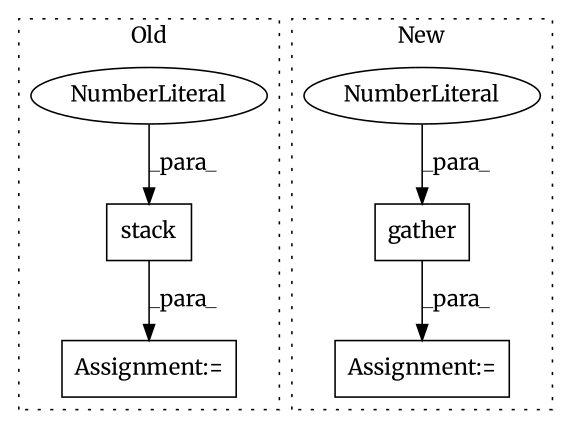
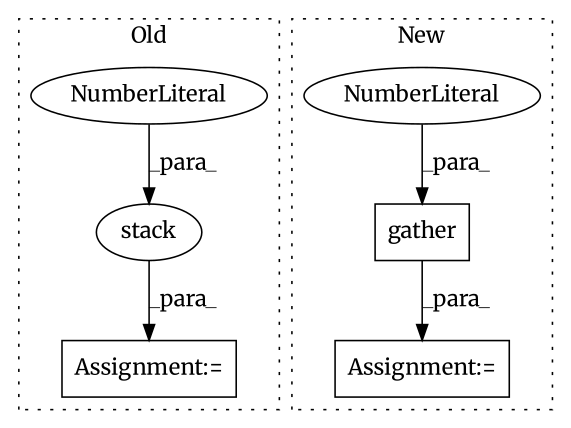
(149, 232) -> (149, 232)
